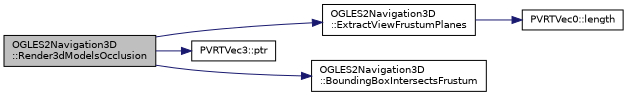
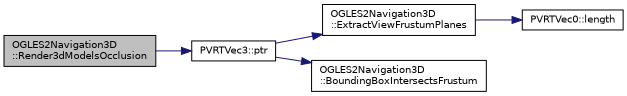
(234, 28) -> (294, 40)
(228, 73) -> (289, 59)
